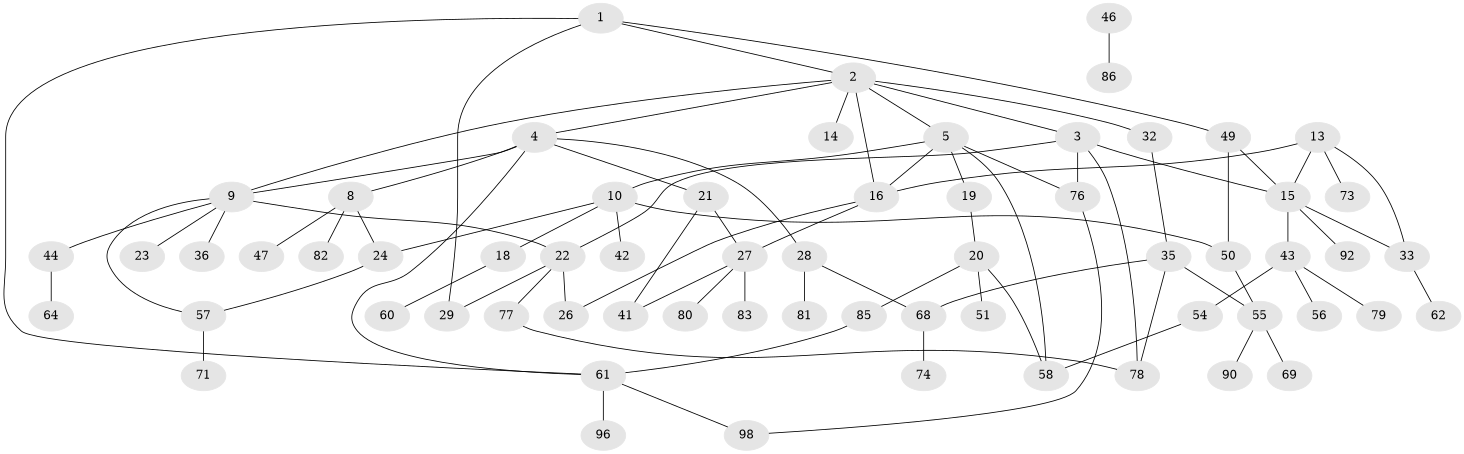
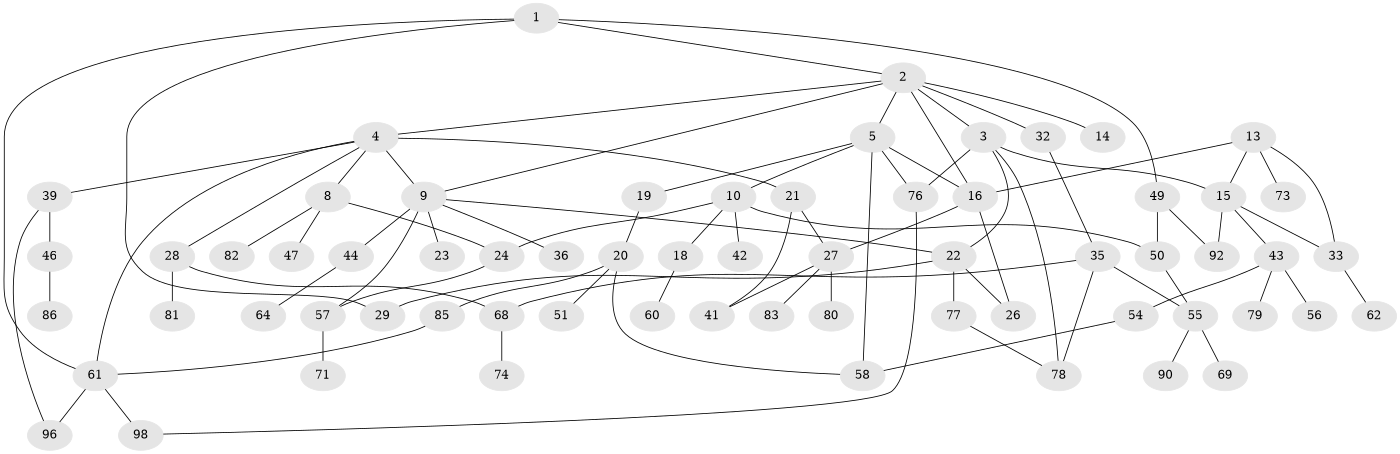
(1258, 167) -> (1187, 227)
none -> (50, 197)
